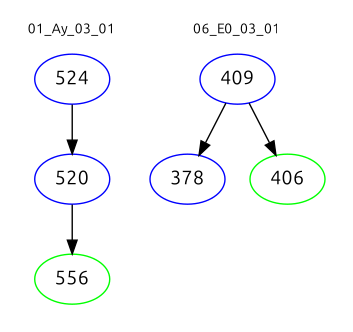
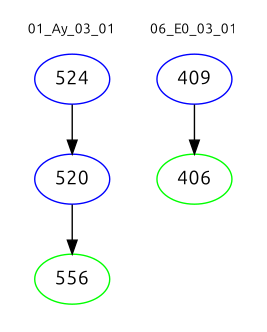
(188, 179) -> none
